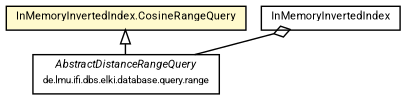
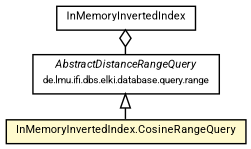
(125, 49) -> (125, 114)
